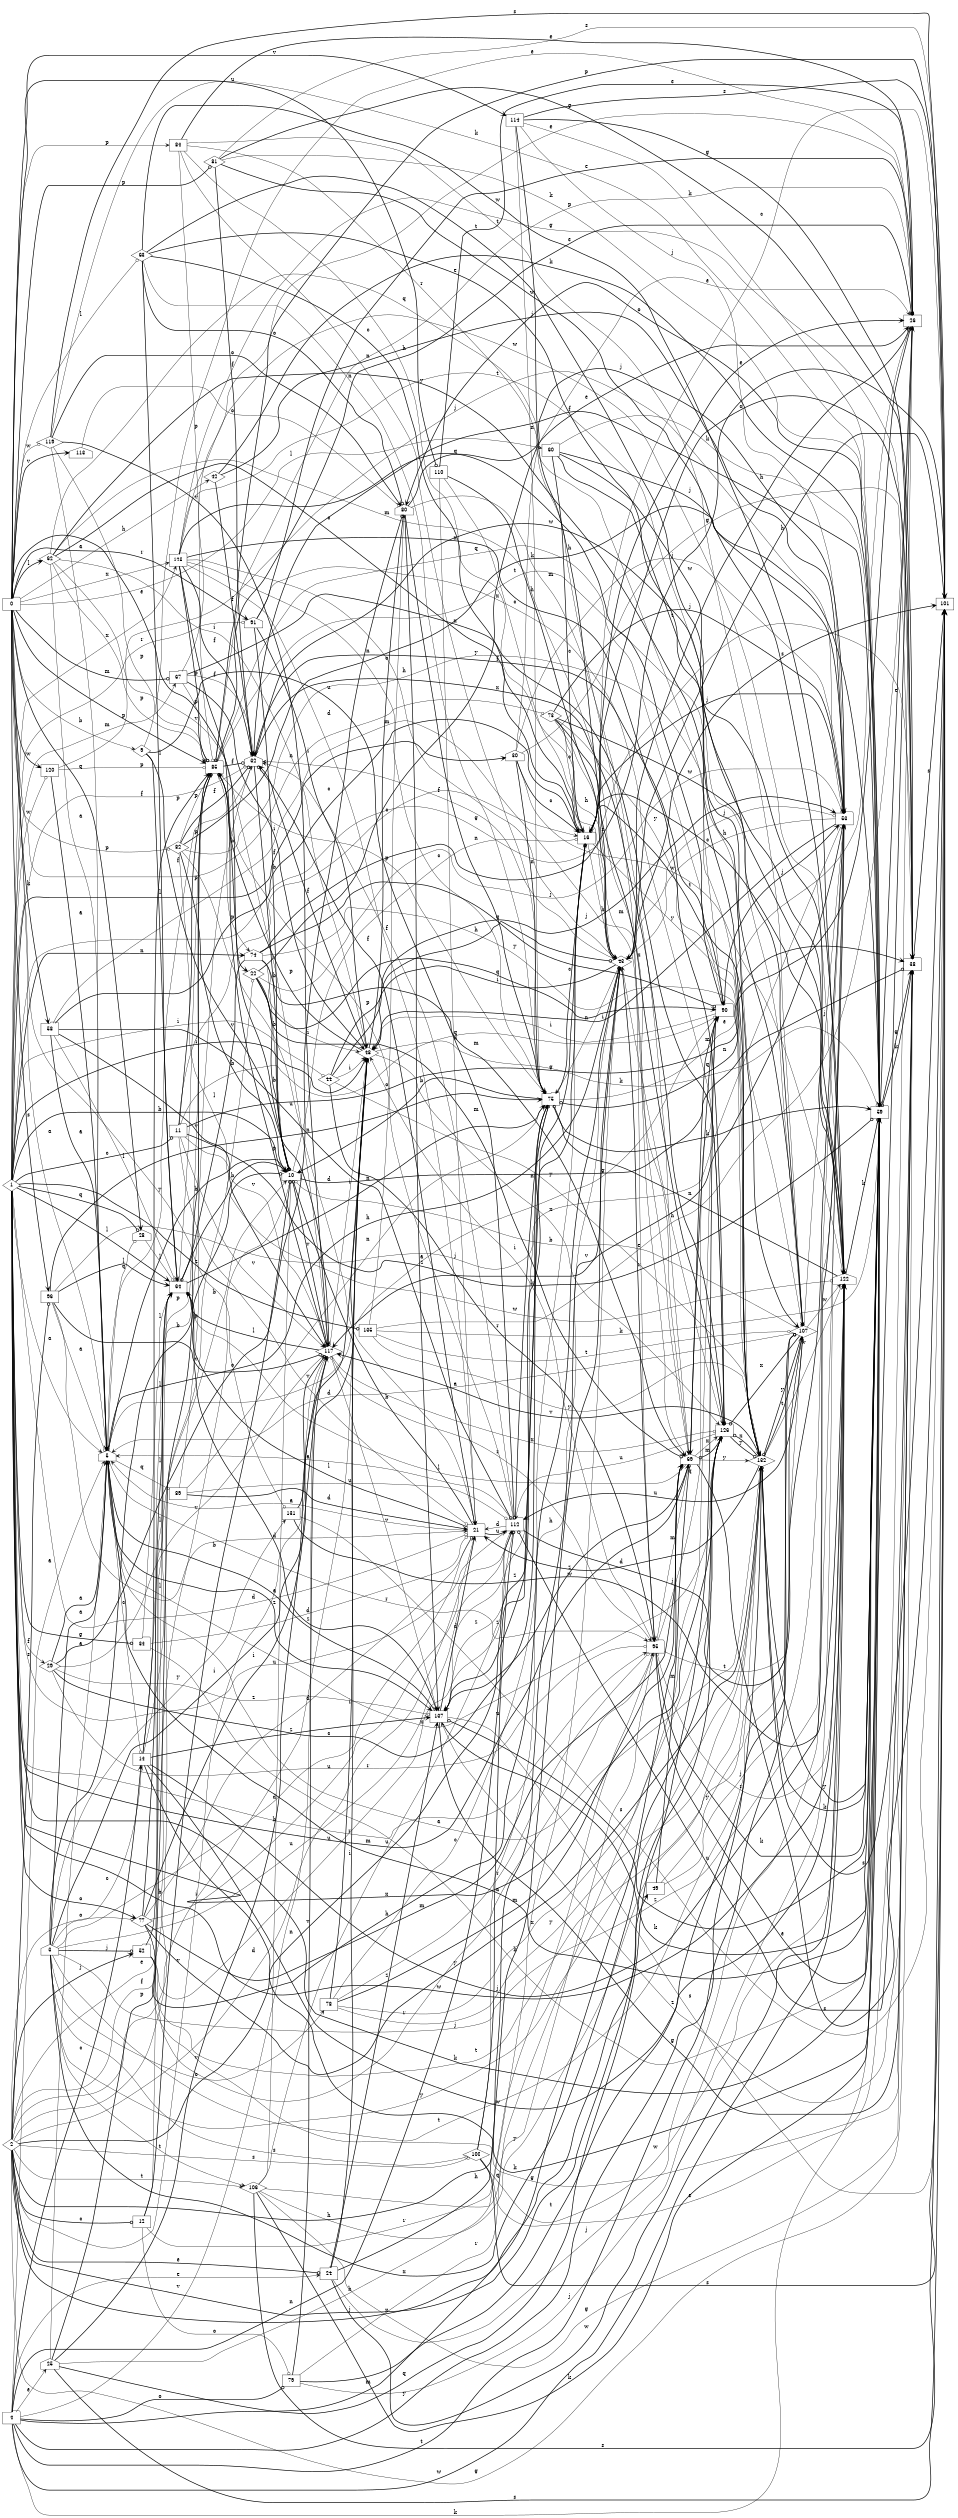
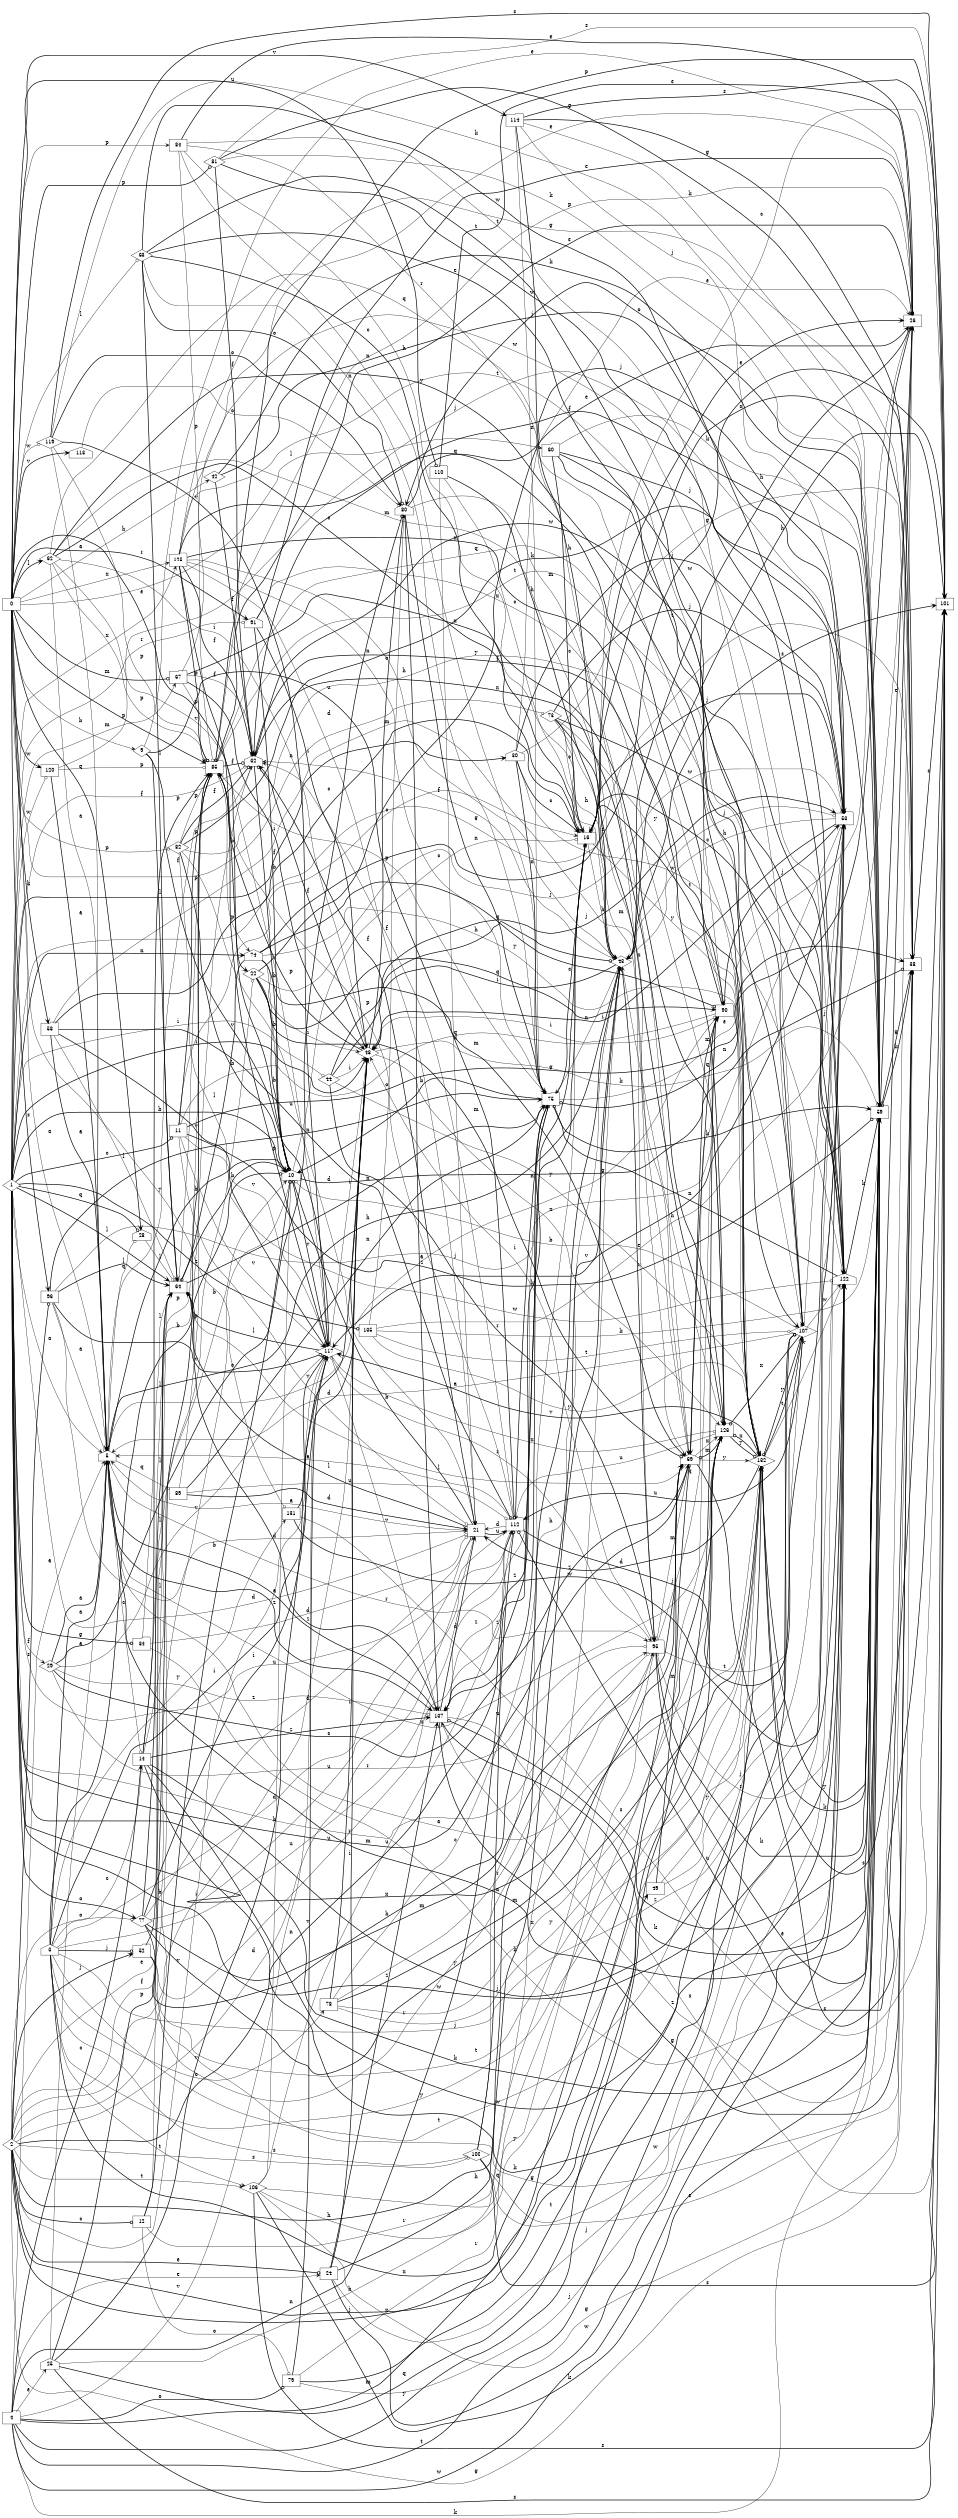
(703, 568) -> (703, 568)
(342, 1289) -> (342, 1289)
